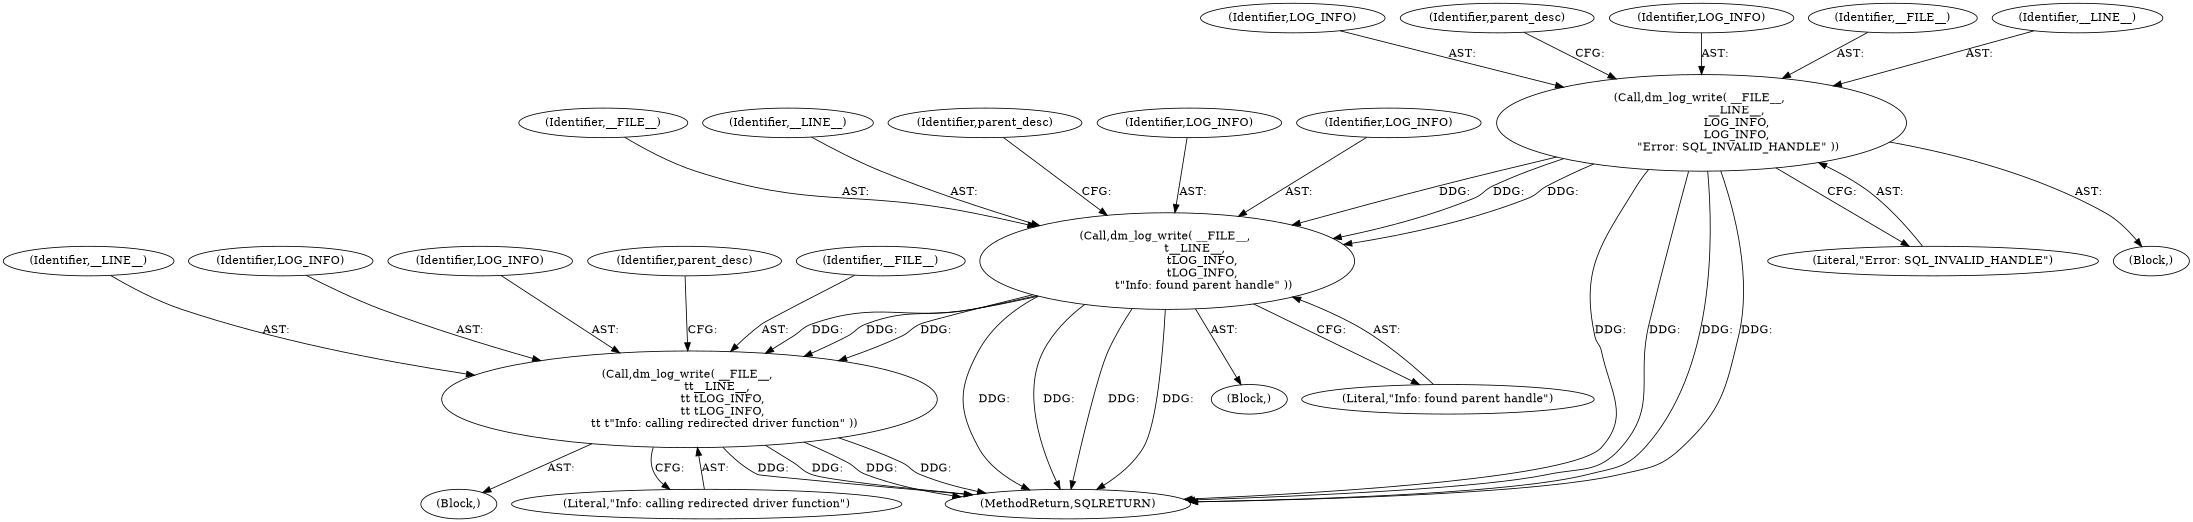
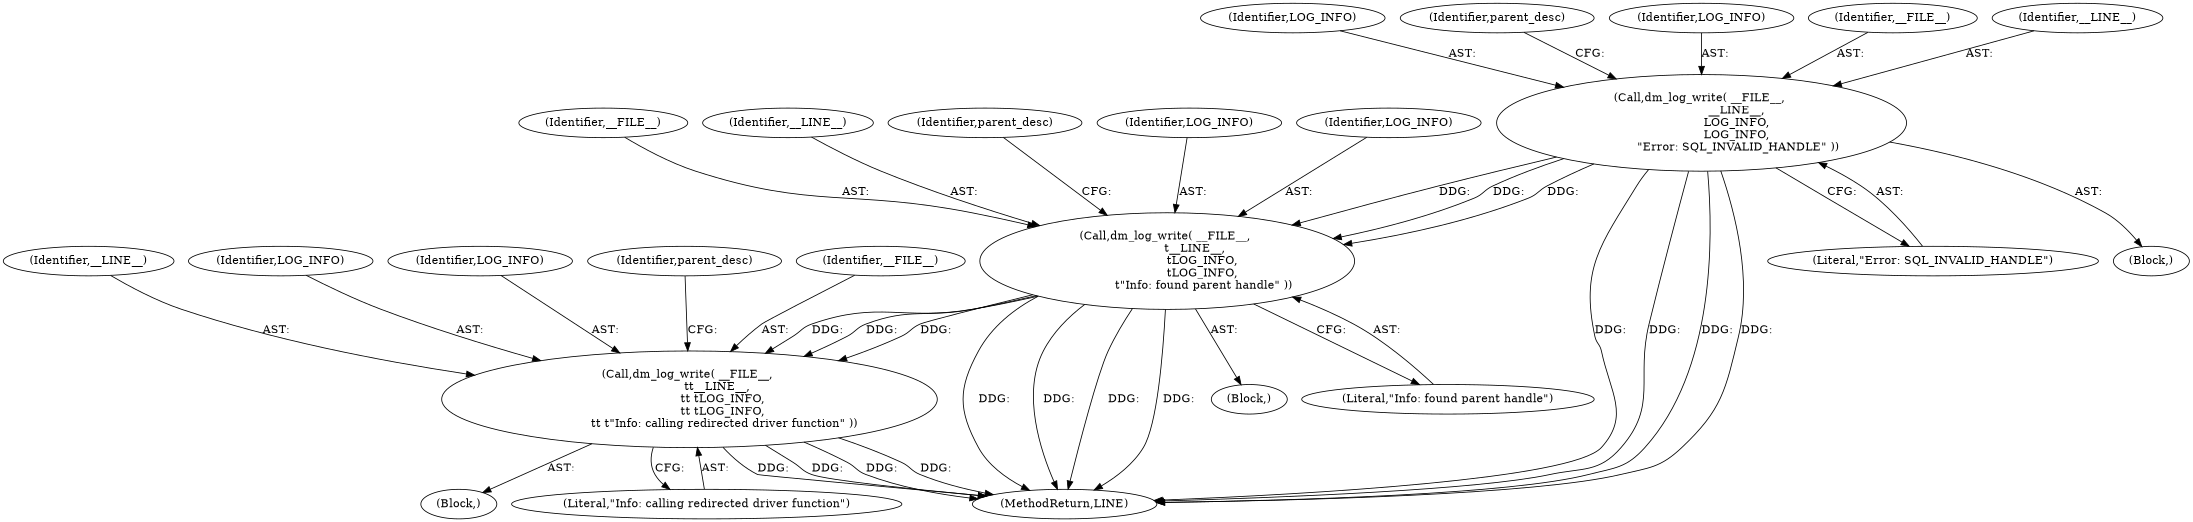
(1068, 504) -> (1065, 504)
